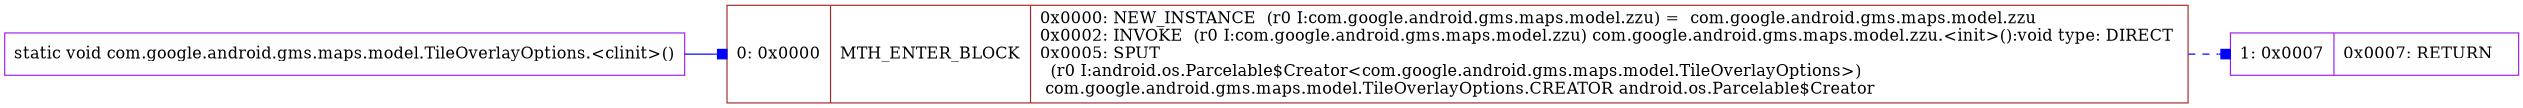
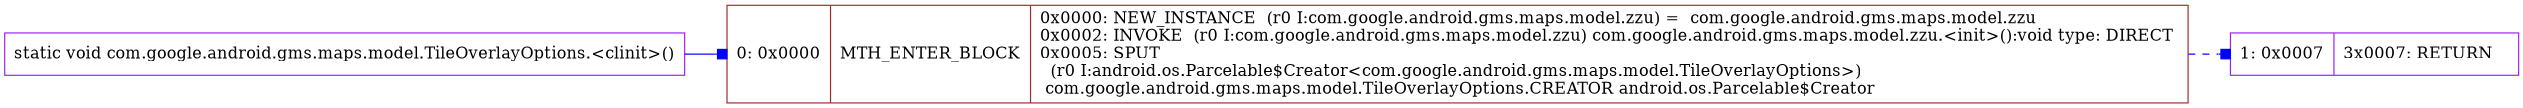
(2426, 54) -> (2426, 54)
